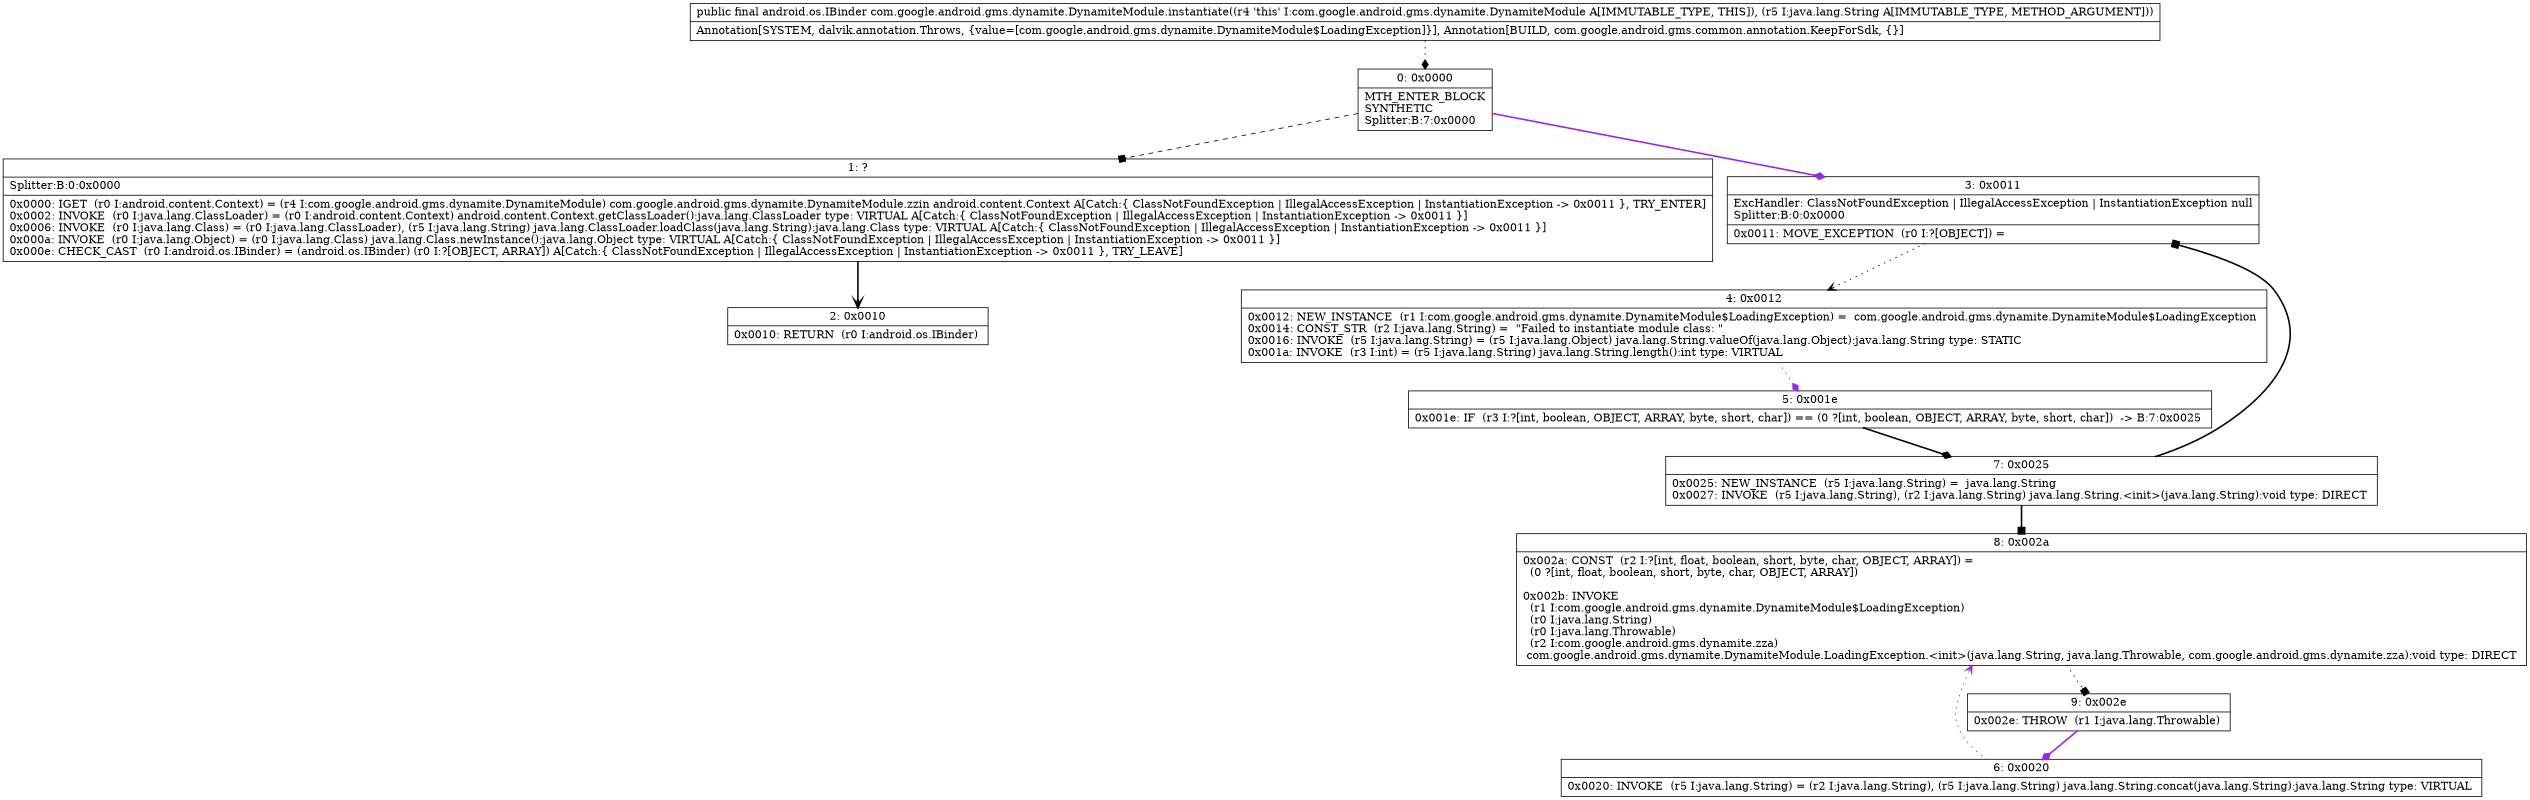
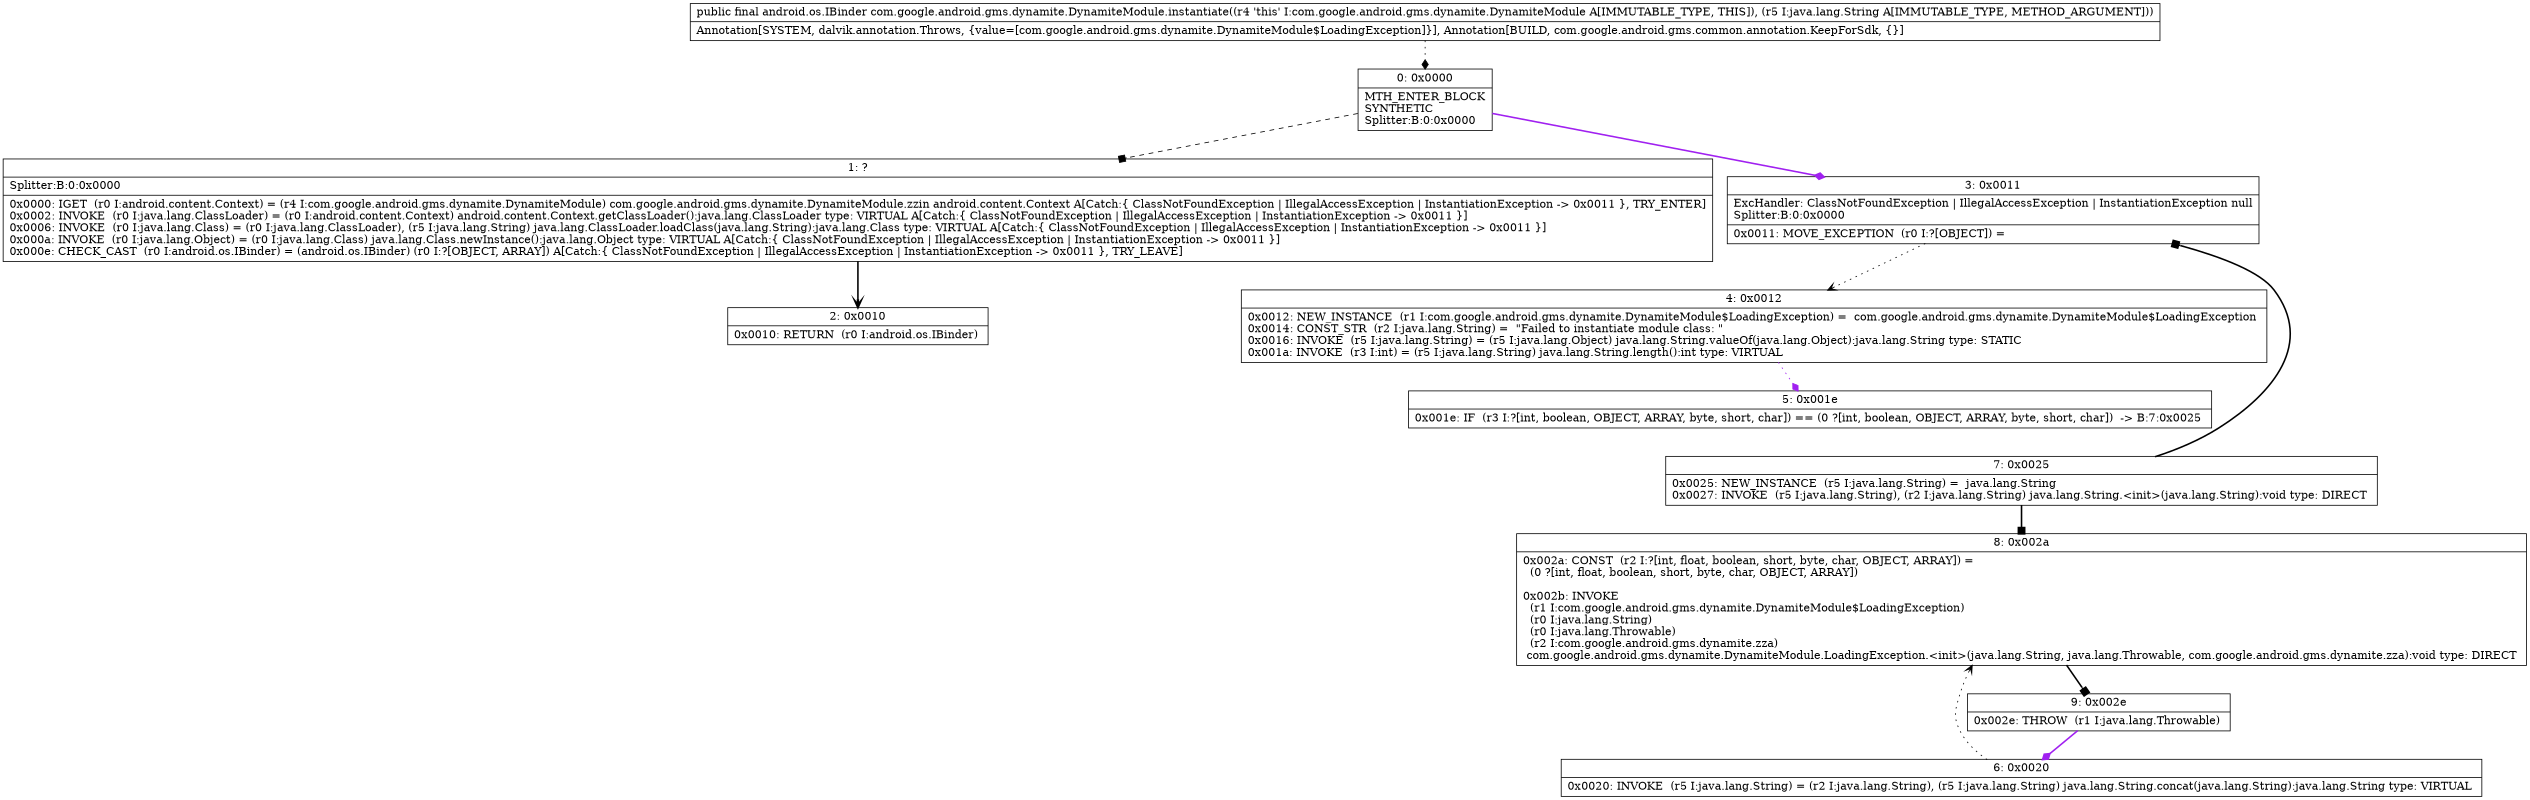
(1420, 121) -> (1420, 121)
(1902, 441) -> none
(2074, 676) -> (2074, 676)
(1956, 721) -> (1956, 721)
